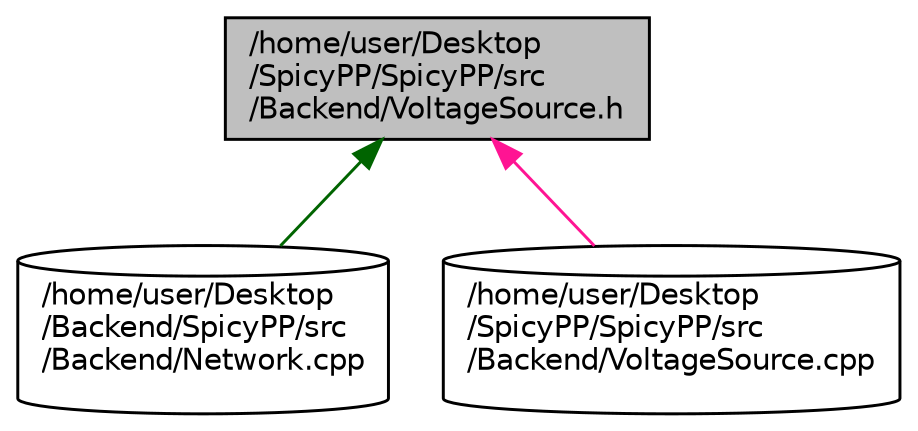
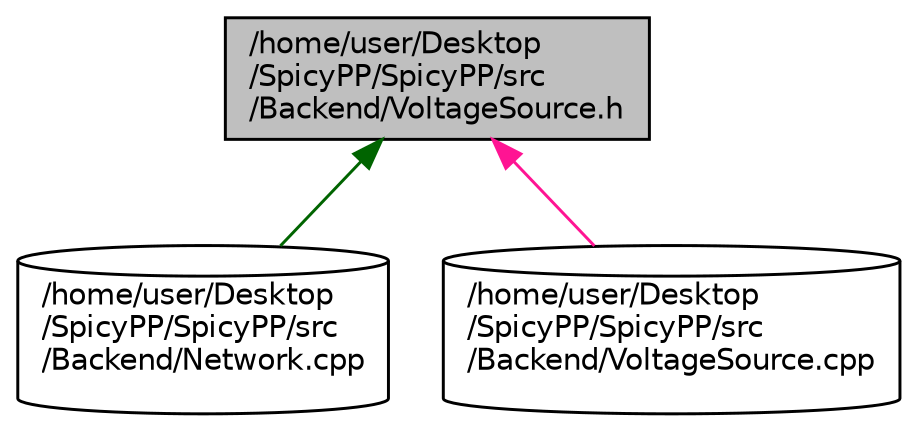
(203, 330) -> (203, 330)
